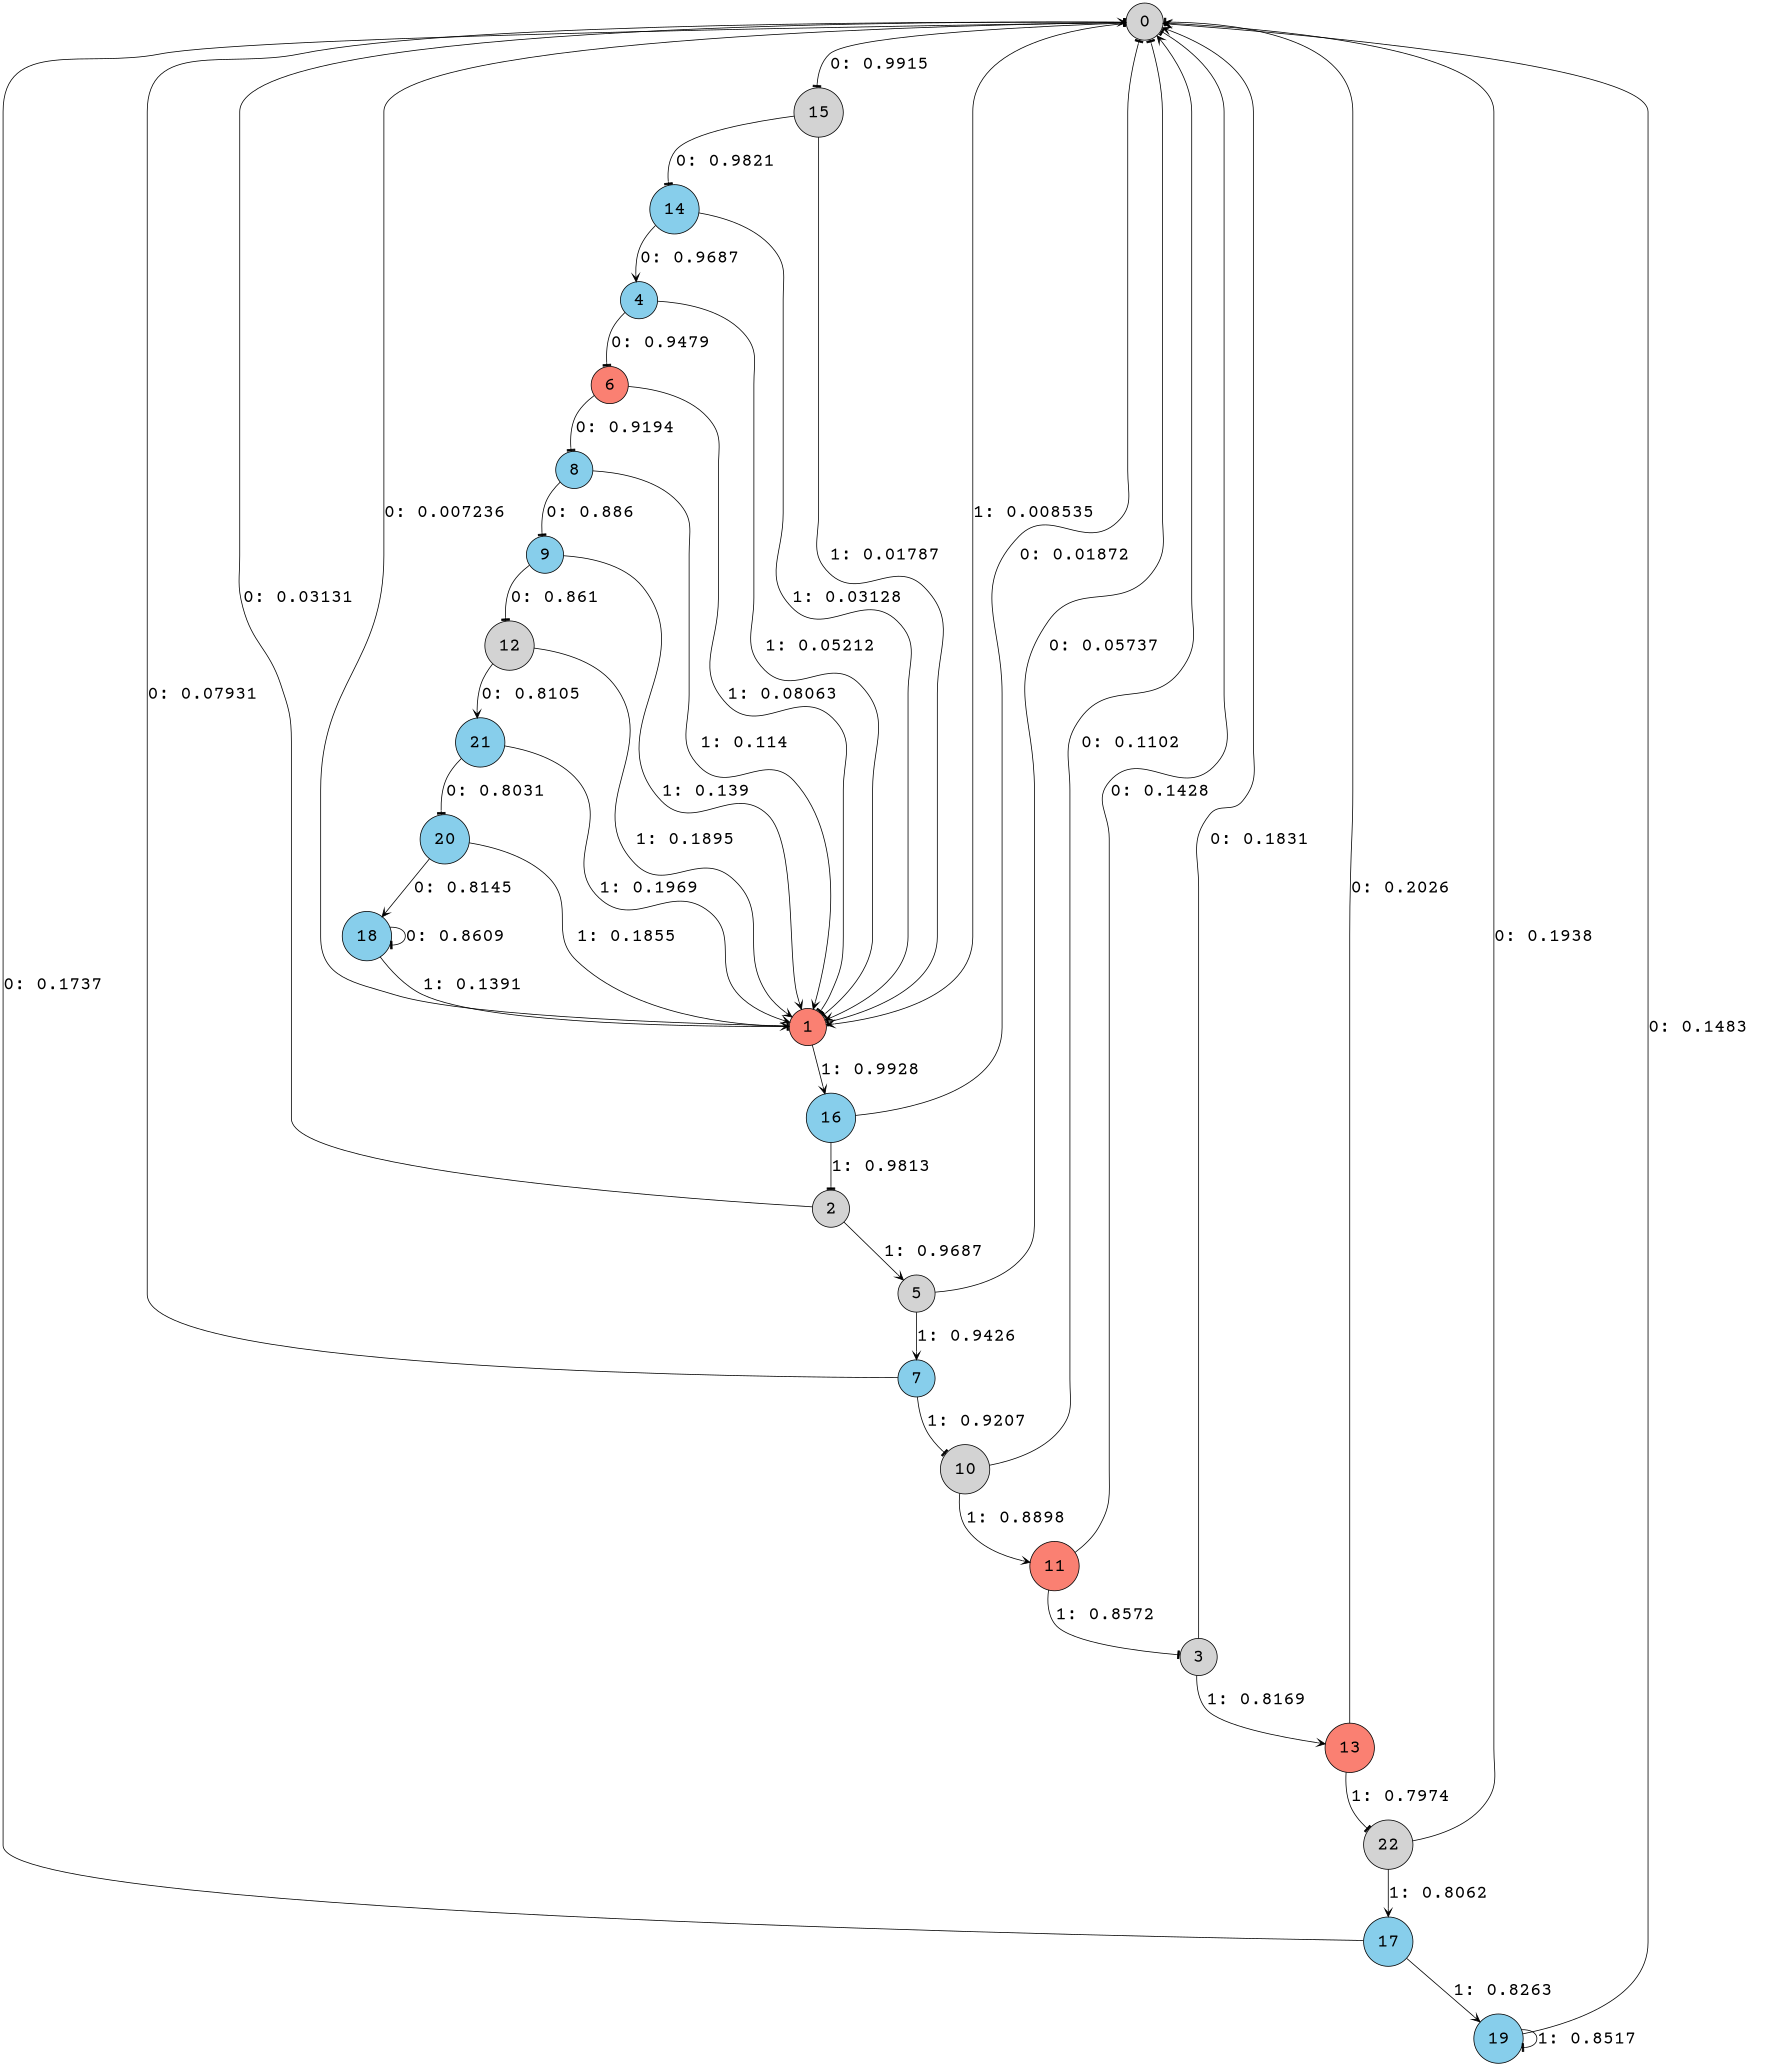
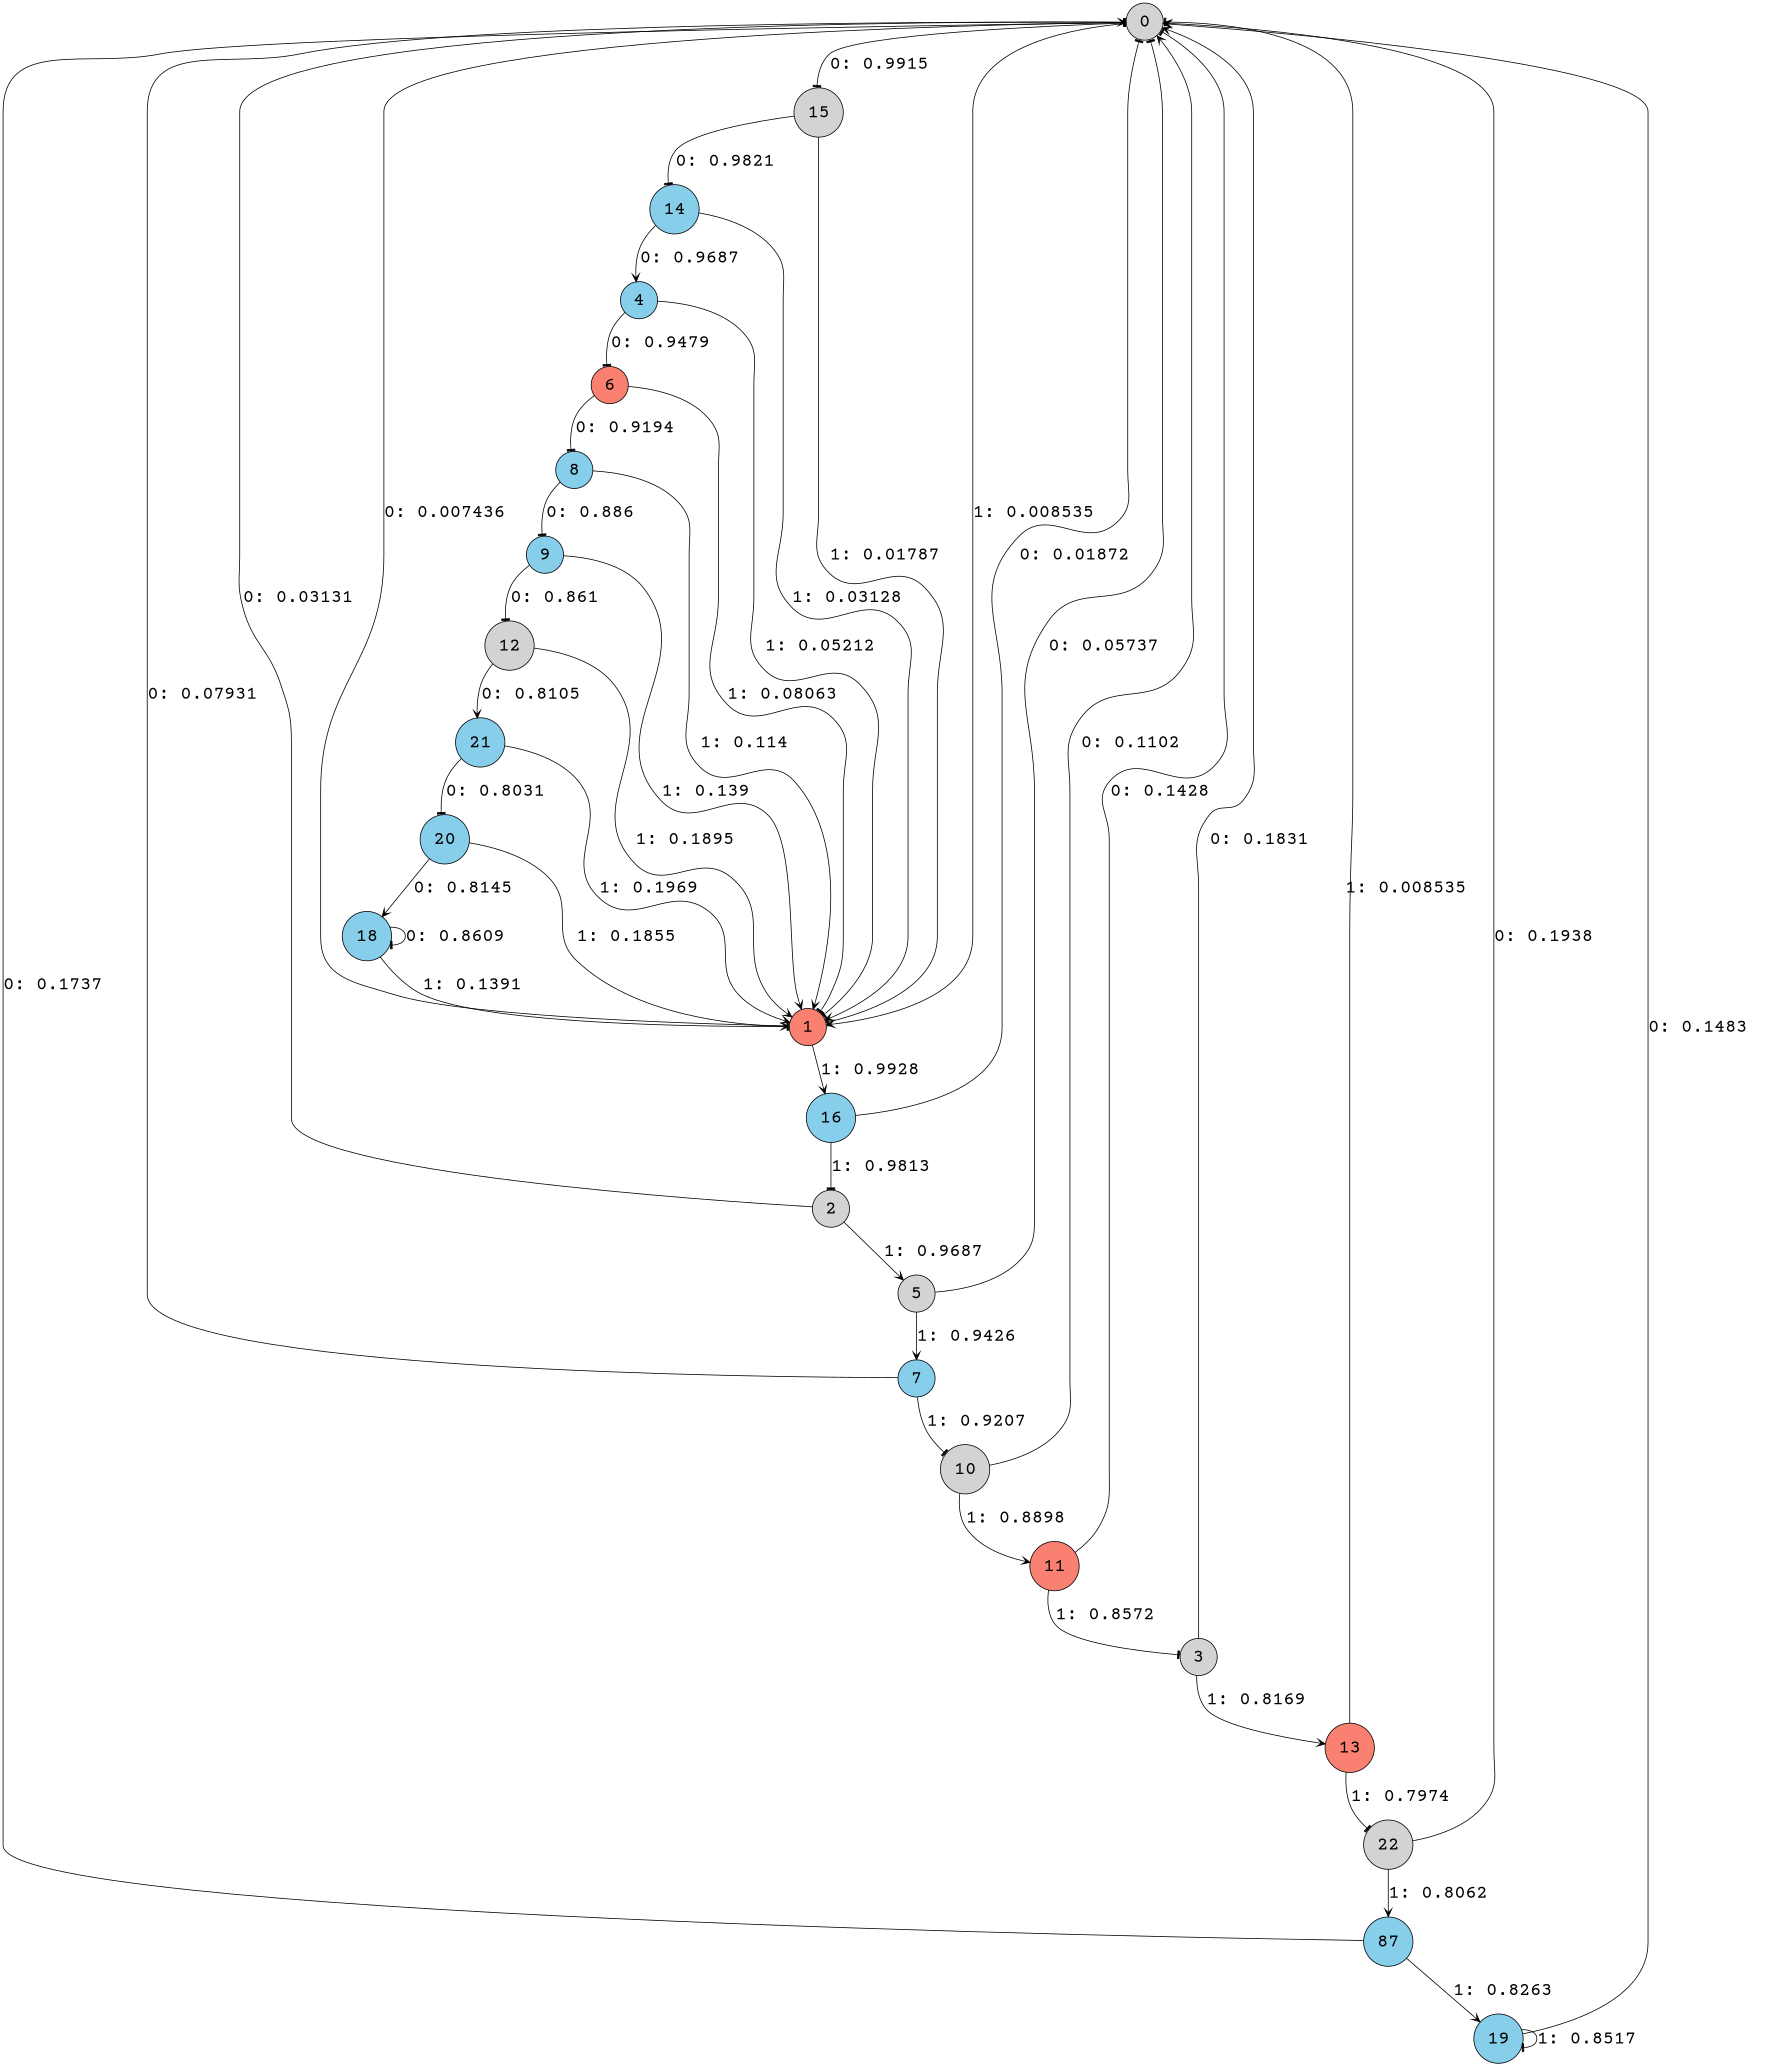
(456, 512) -> (456, 512)
(1417, 888) -> (1417, 888)
(1388, 1942) -> (1388, 1942)
